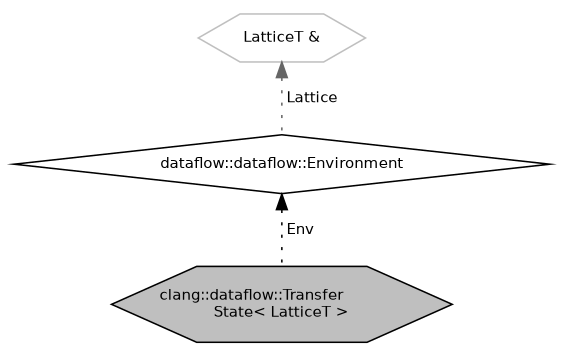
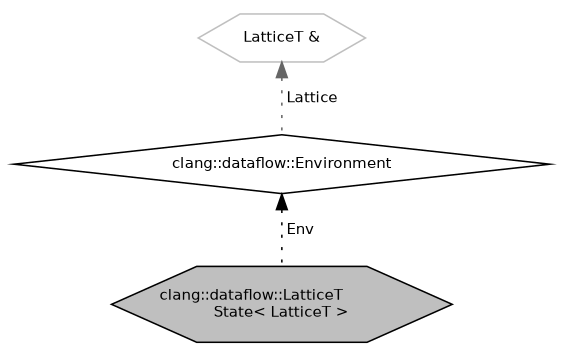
(282, 164) -> (282, 164)
(282, 304) -> (282, 304)
